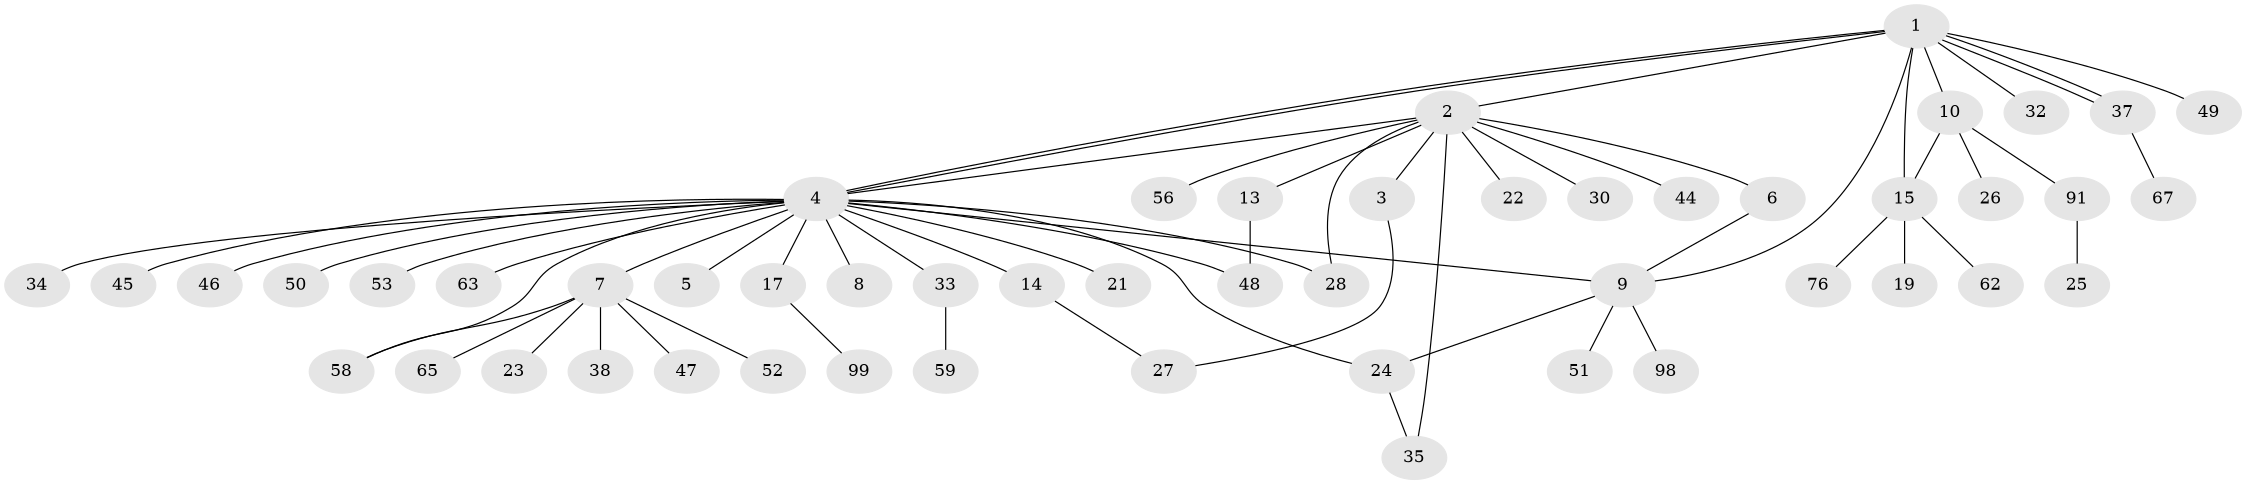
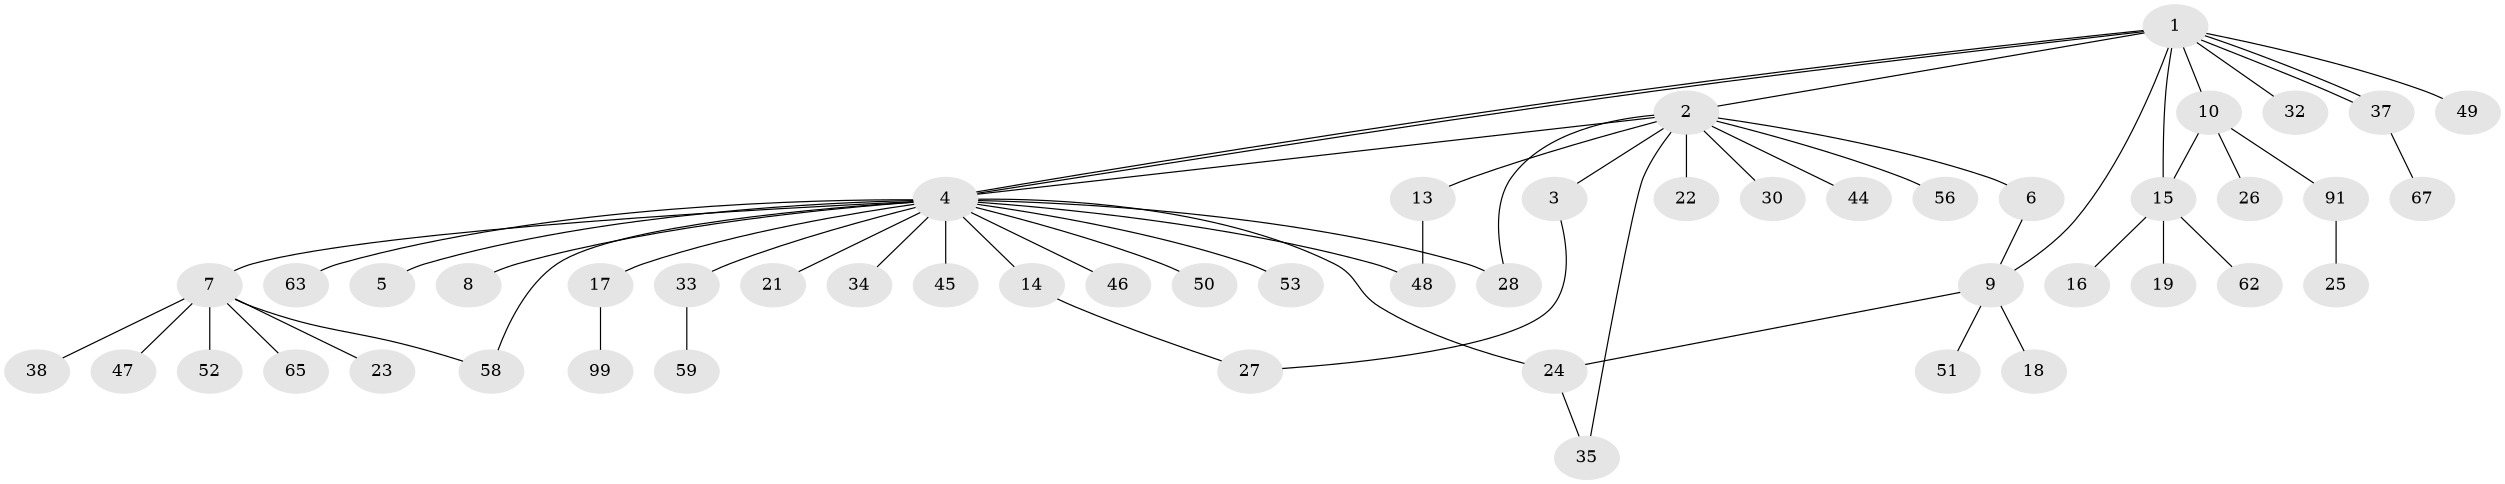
(1275, 248) -> none
(1818, 285) -> (2077, 285)
(1666, 372) -> (2034, 372)
